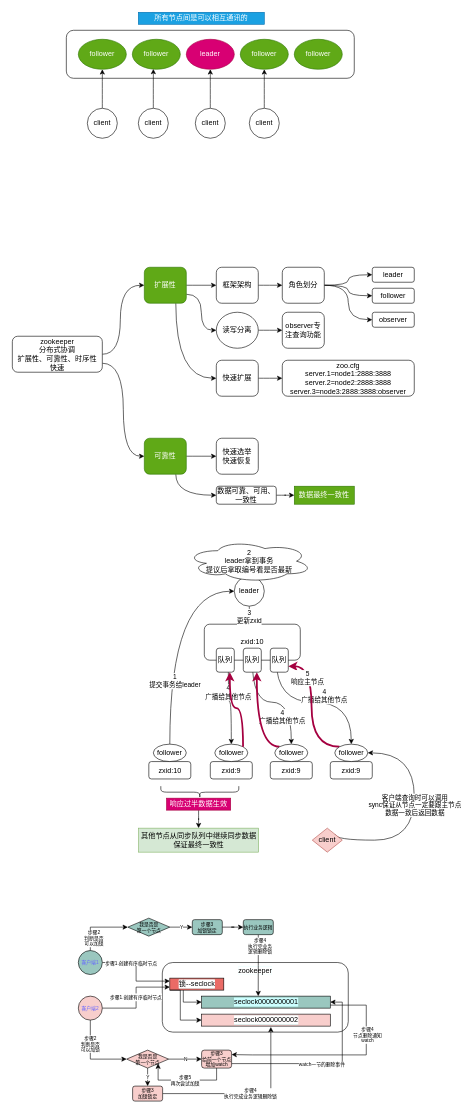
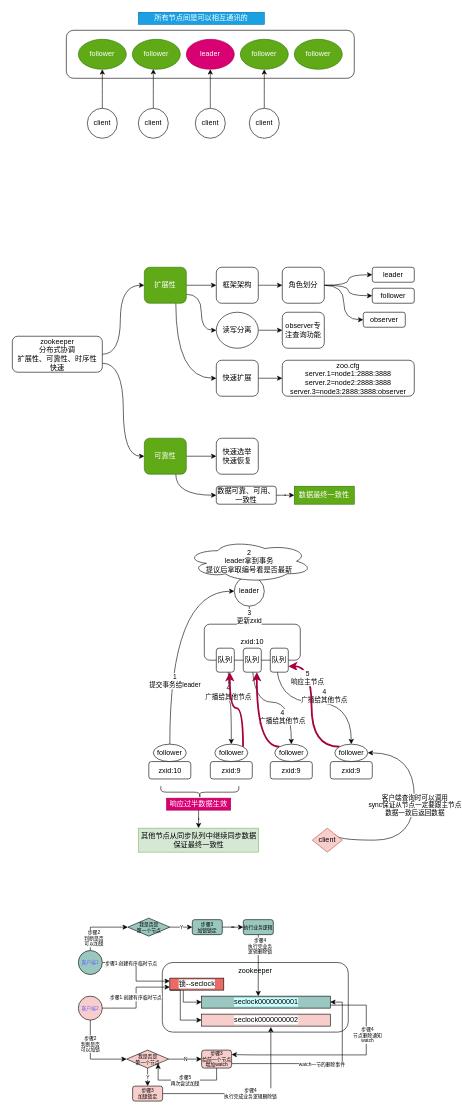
(393, 320) -> (384, 320)
